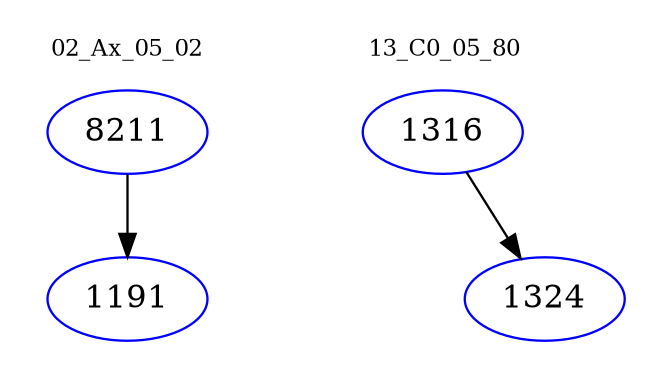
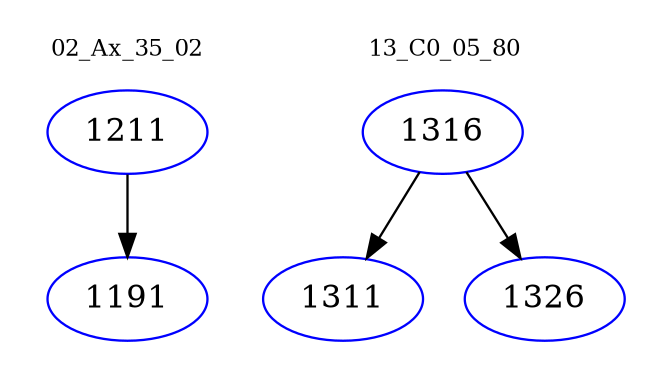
(127, 50) -> (127, 50)
(127, 132) -> (127, 132)
none -> (343, 299)
(545, 299) -> (545, 299)
